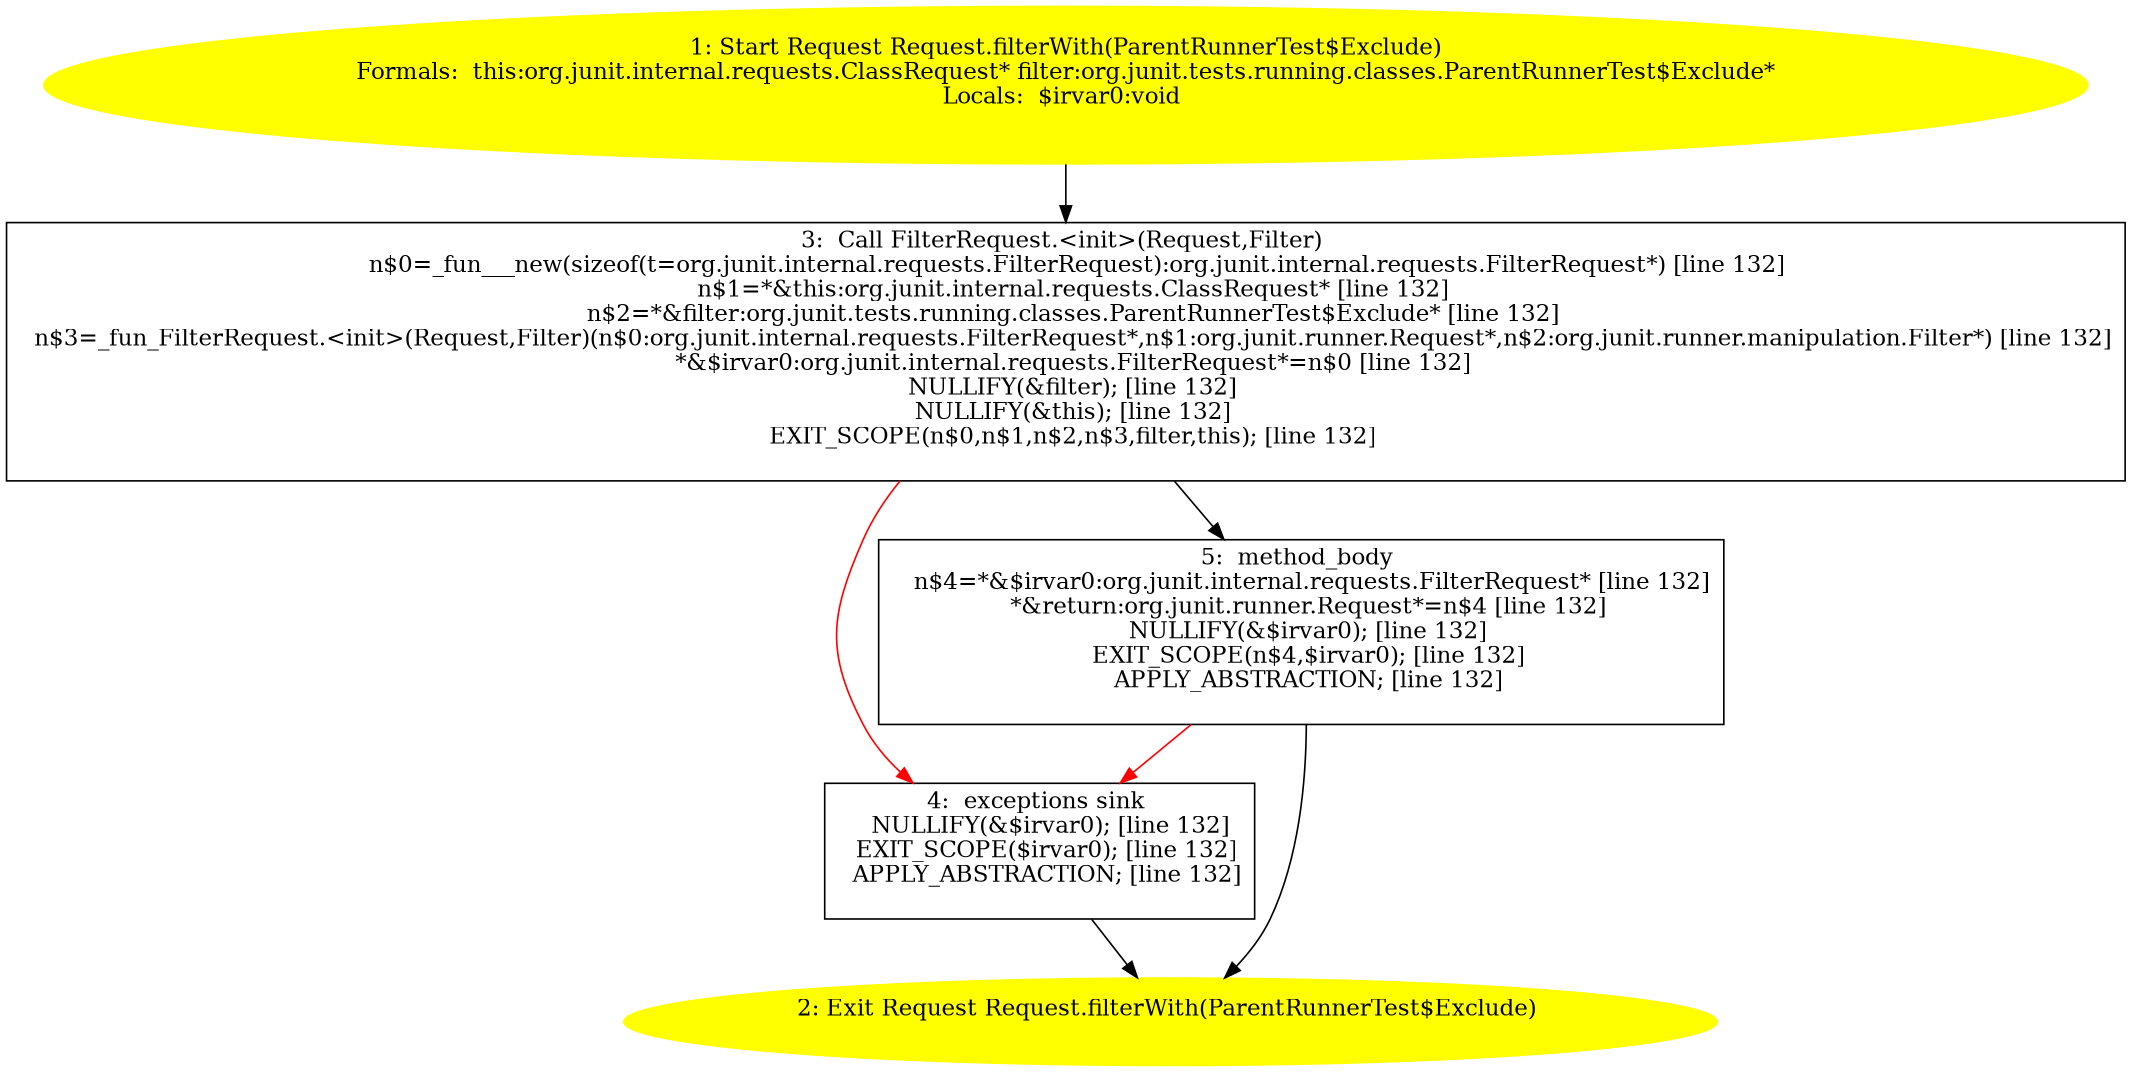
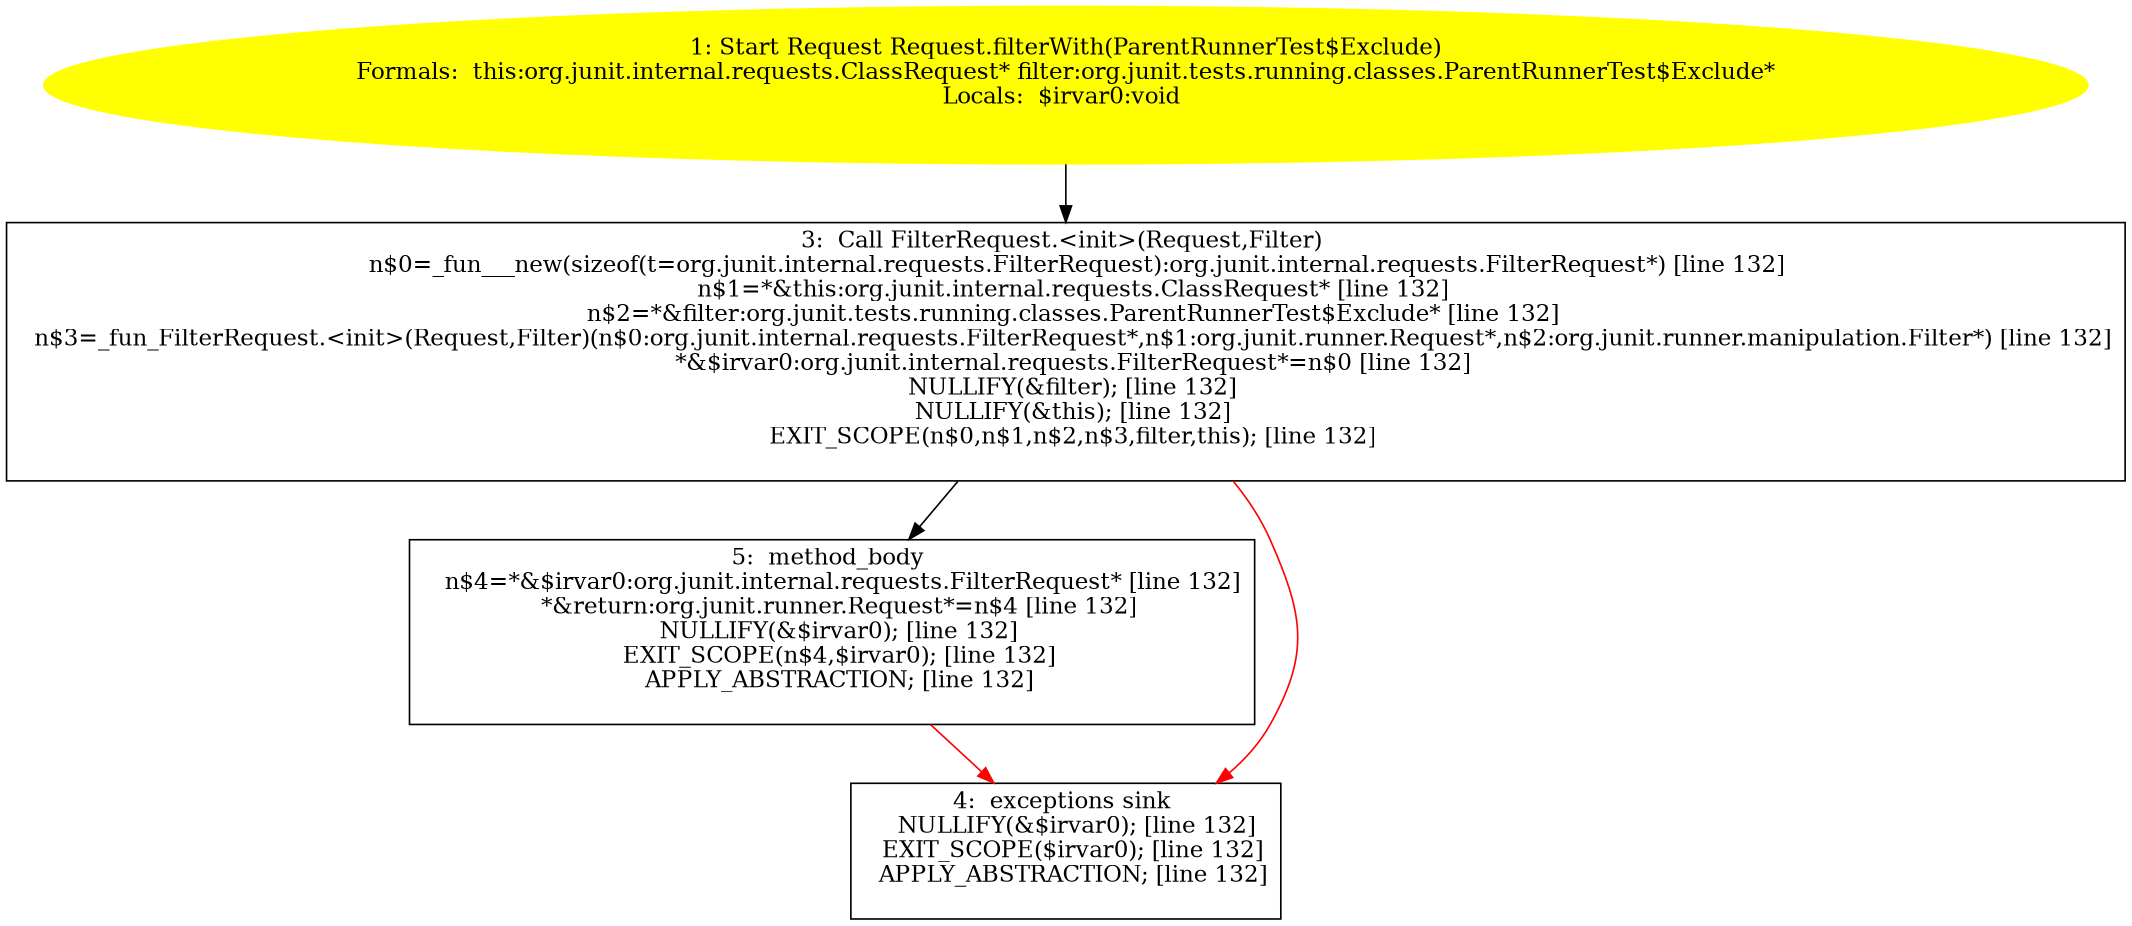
(1170, 1022) -> none
